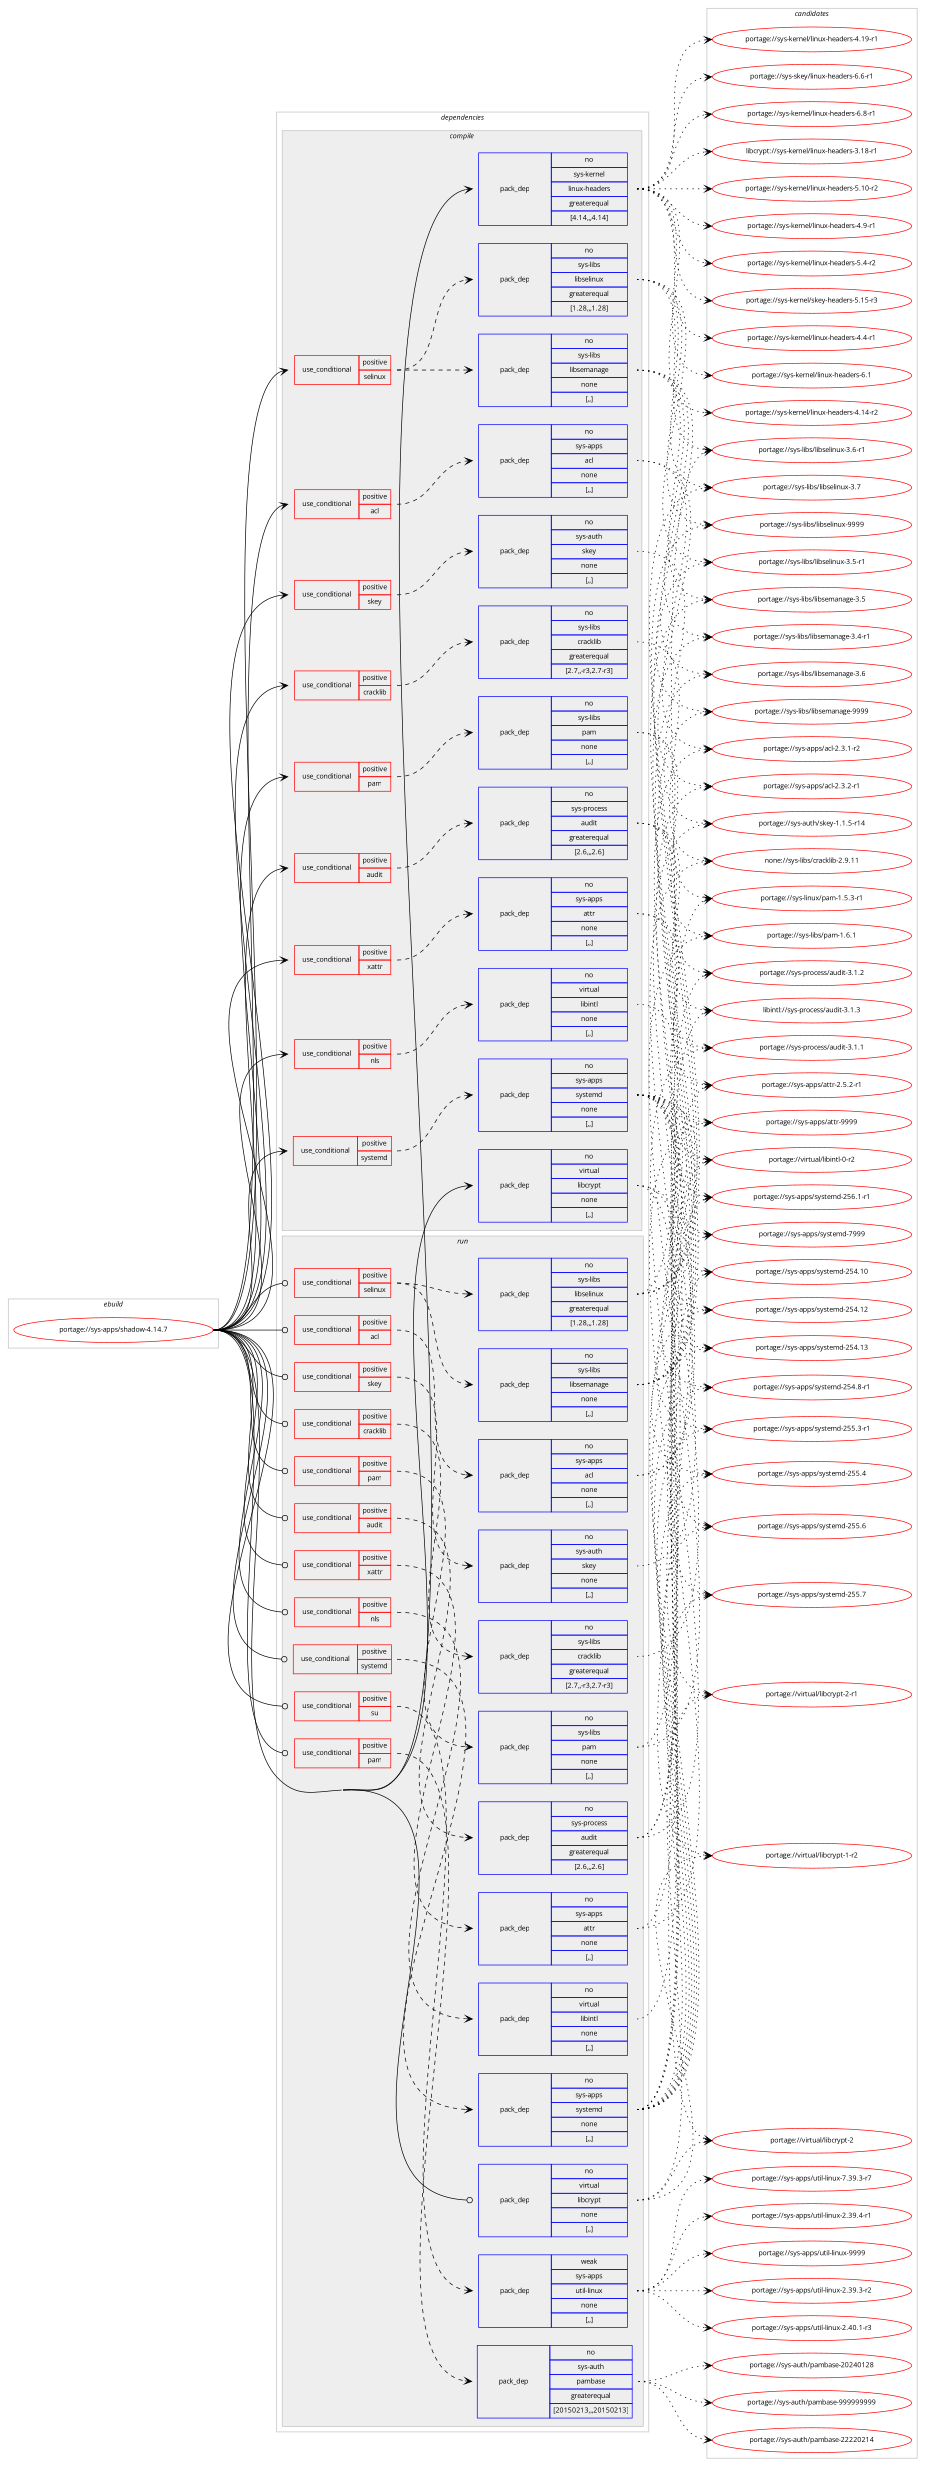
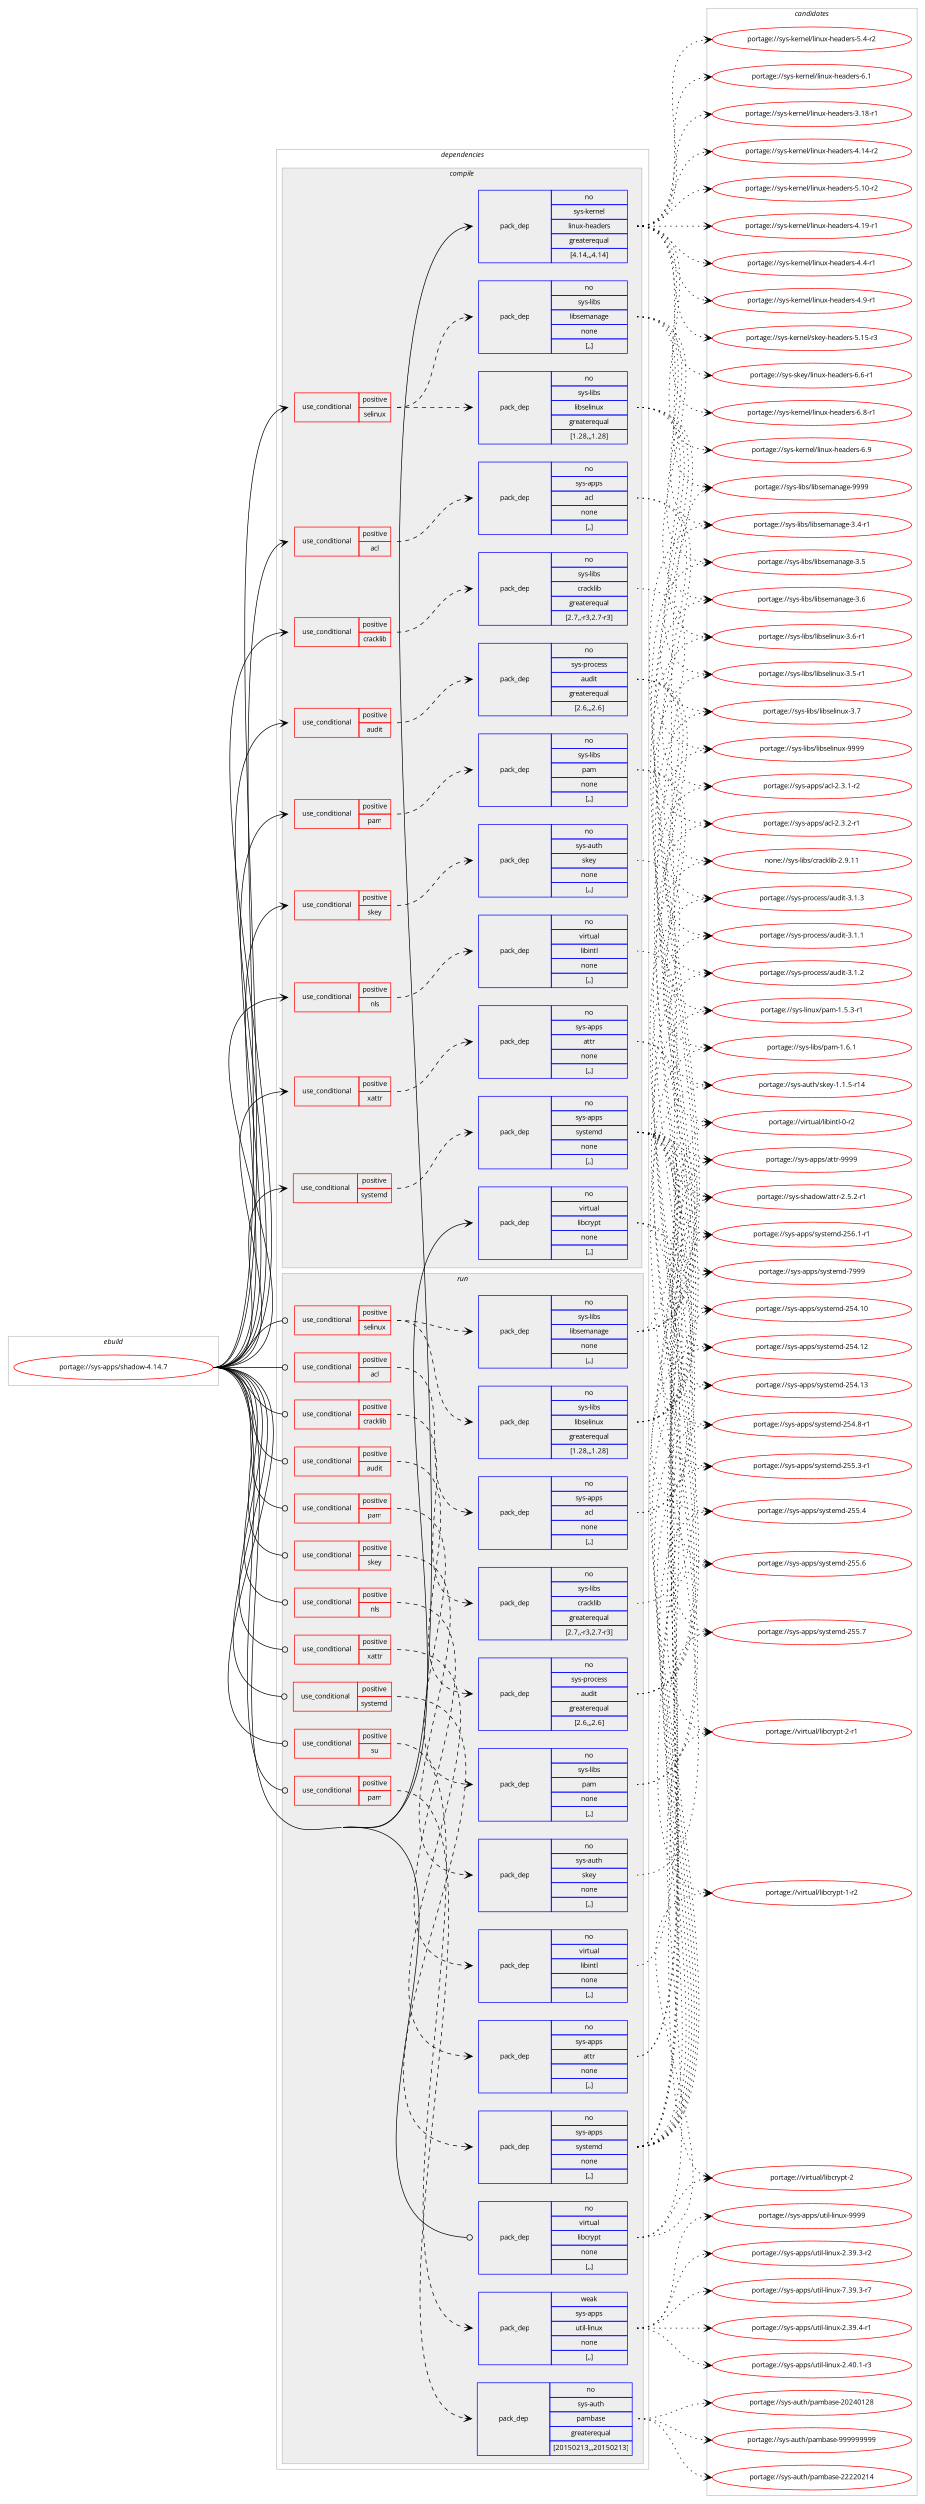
(812, 151) -> (812, 114)
none -> (812, 450)
(812, 1011) -> (812, 898)
(812, 1085) -> (812, 1197)
